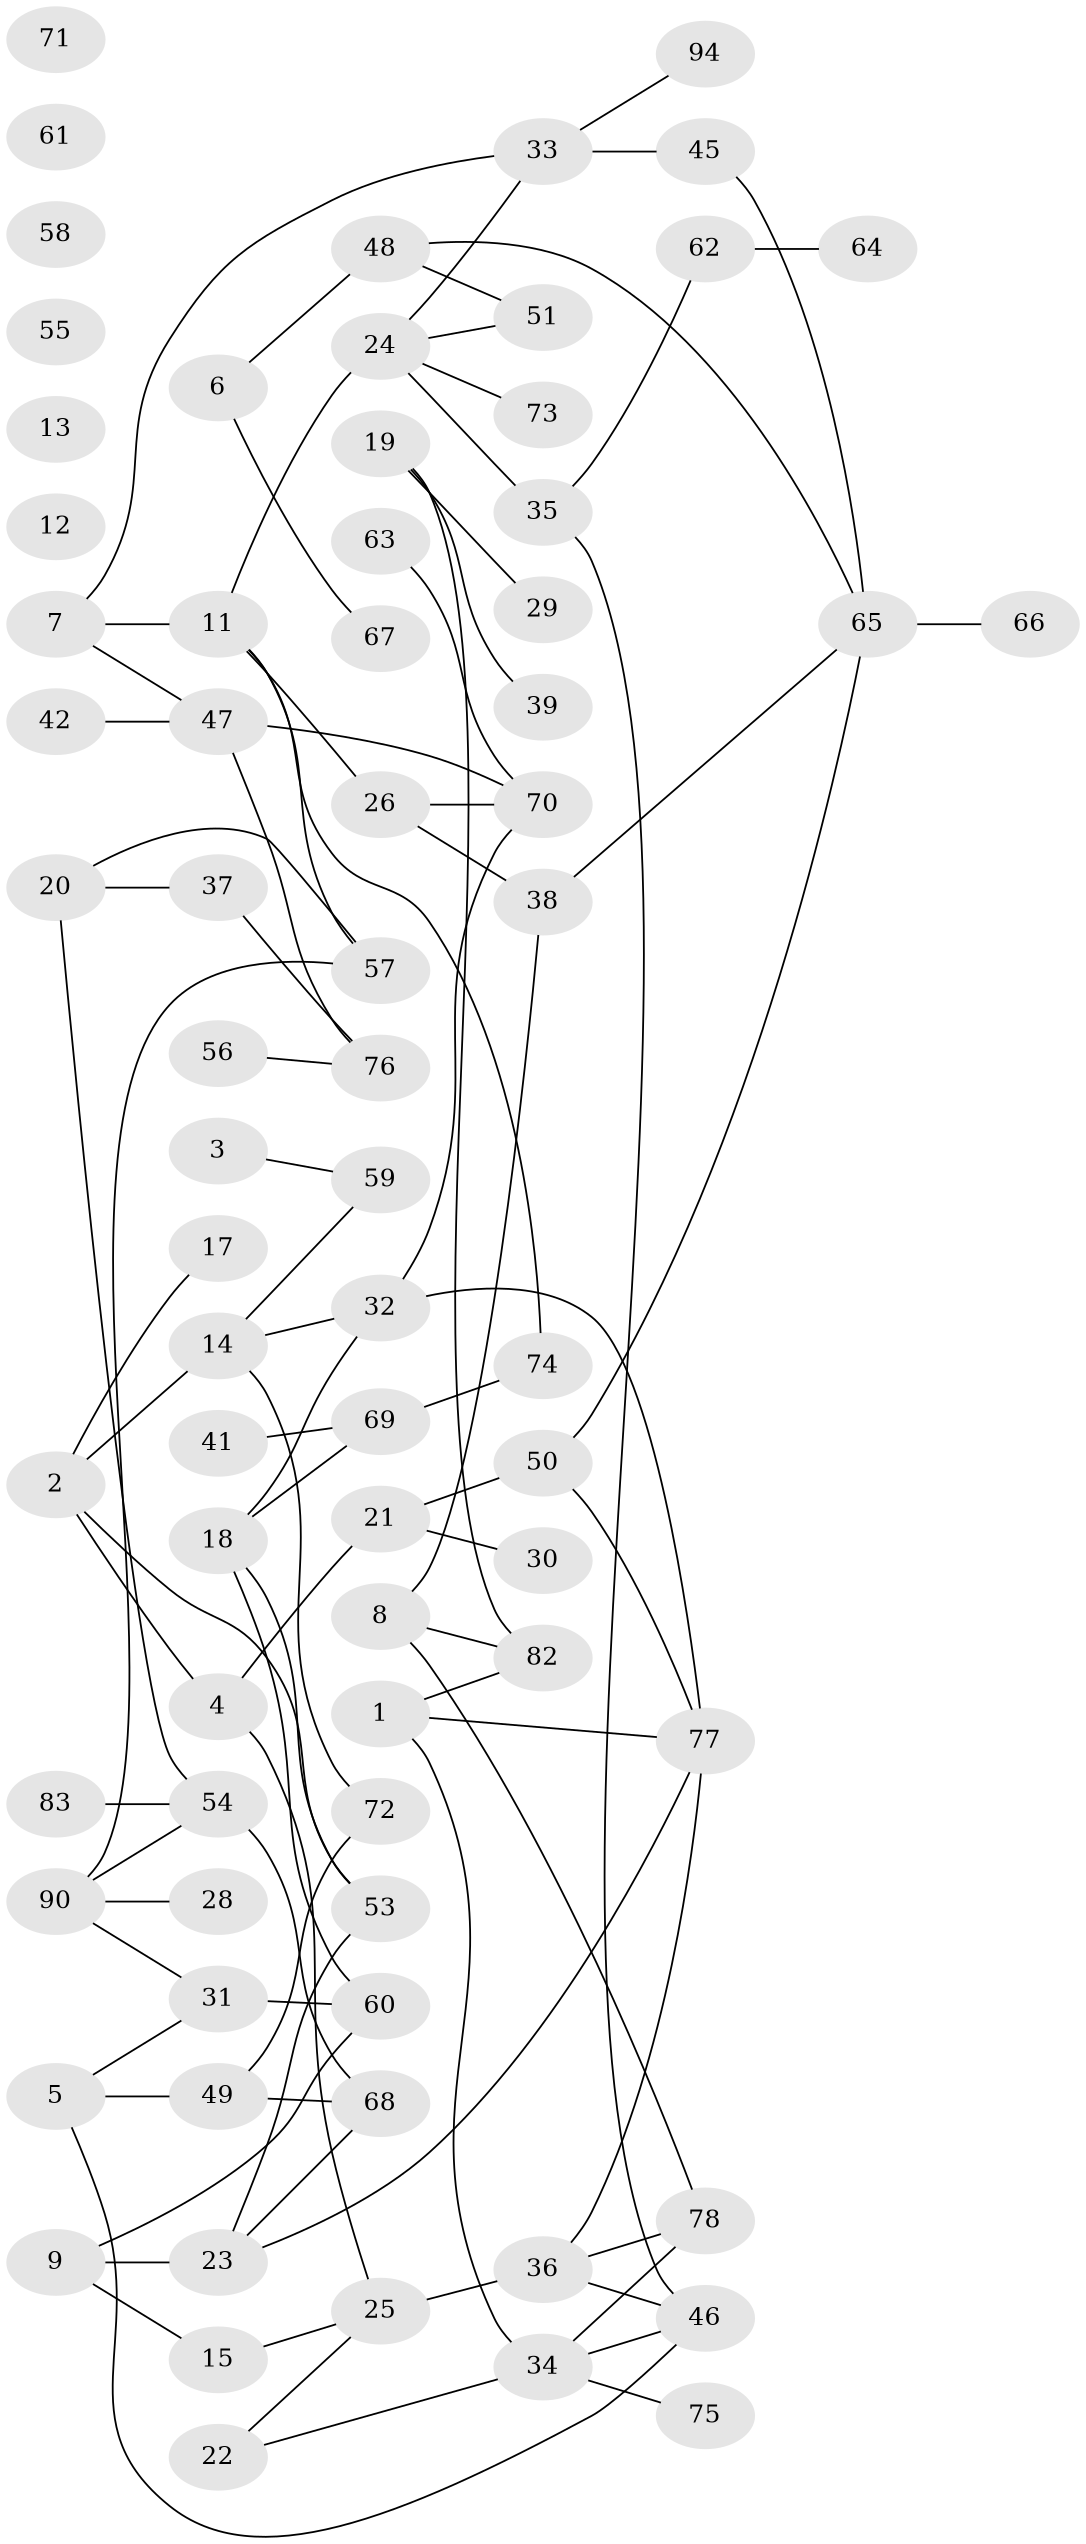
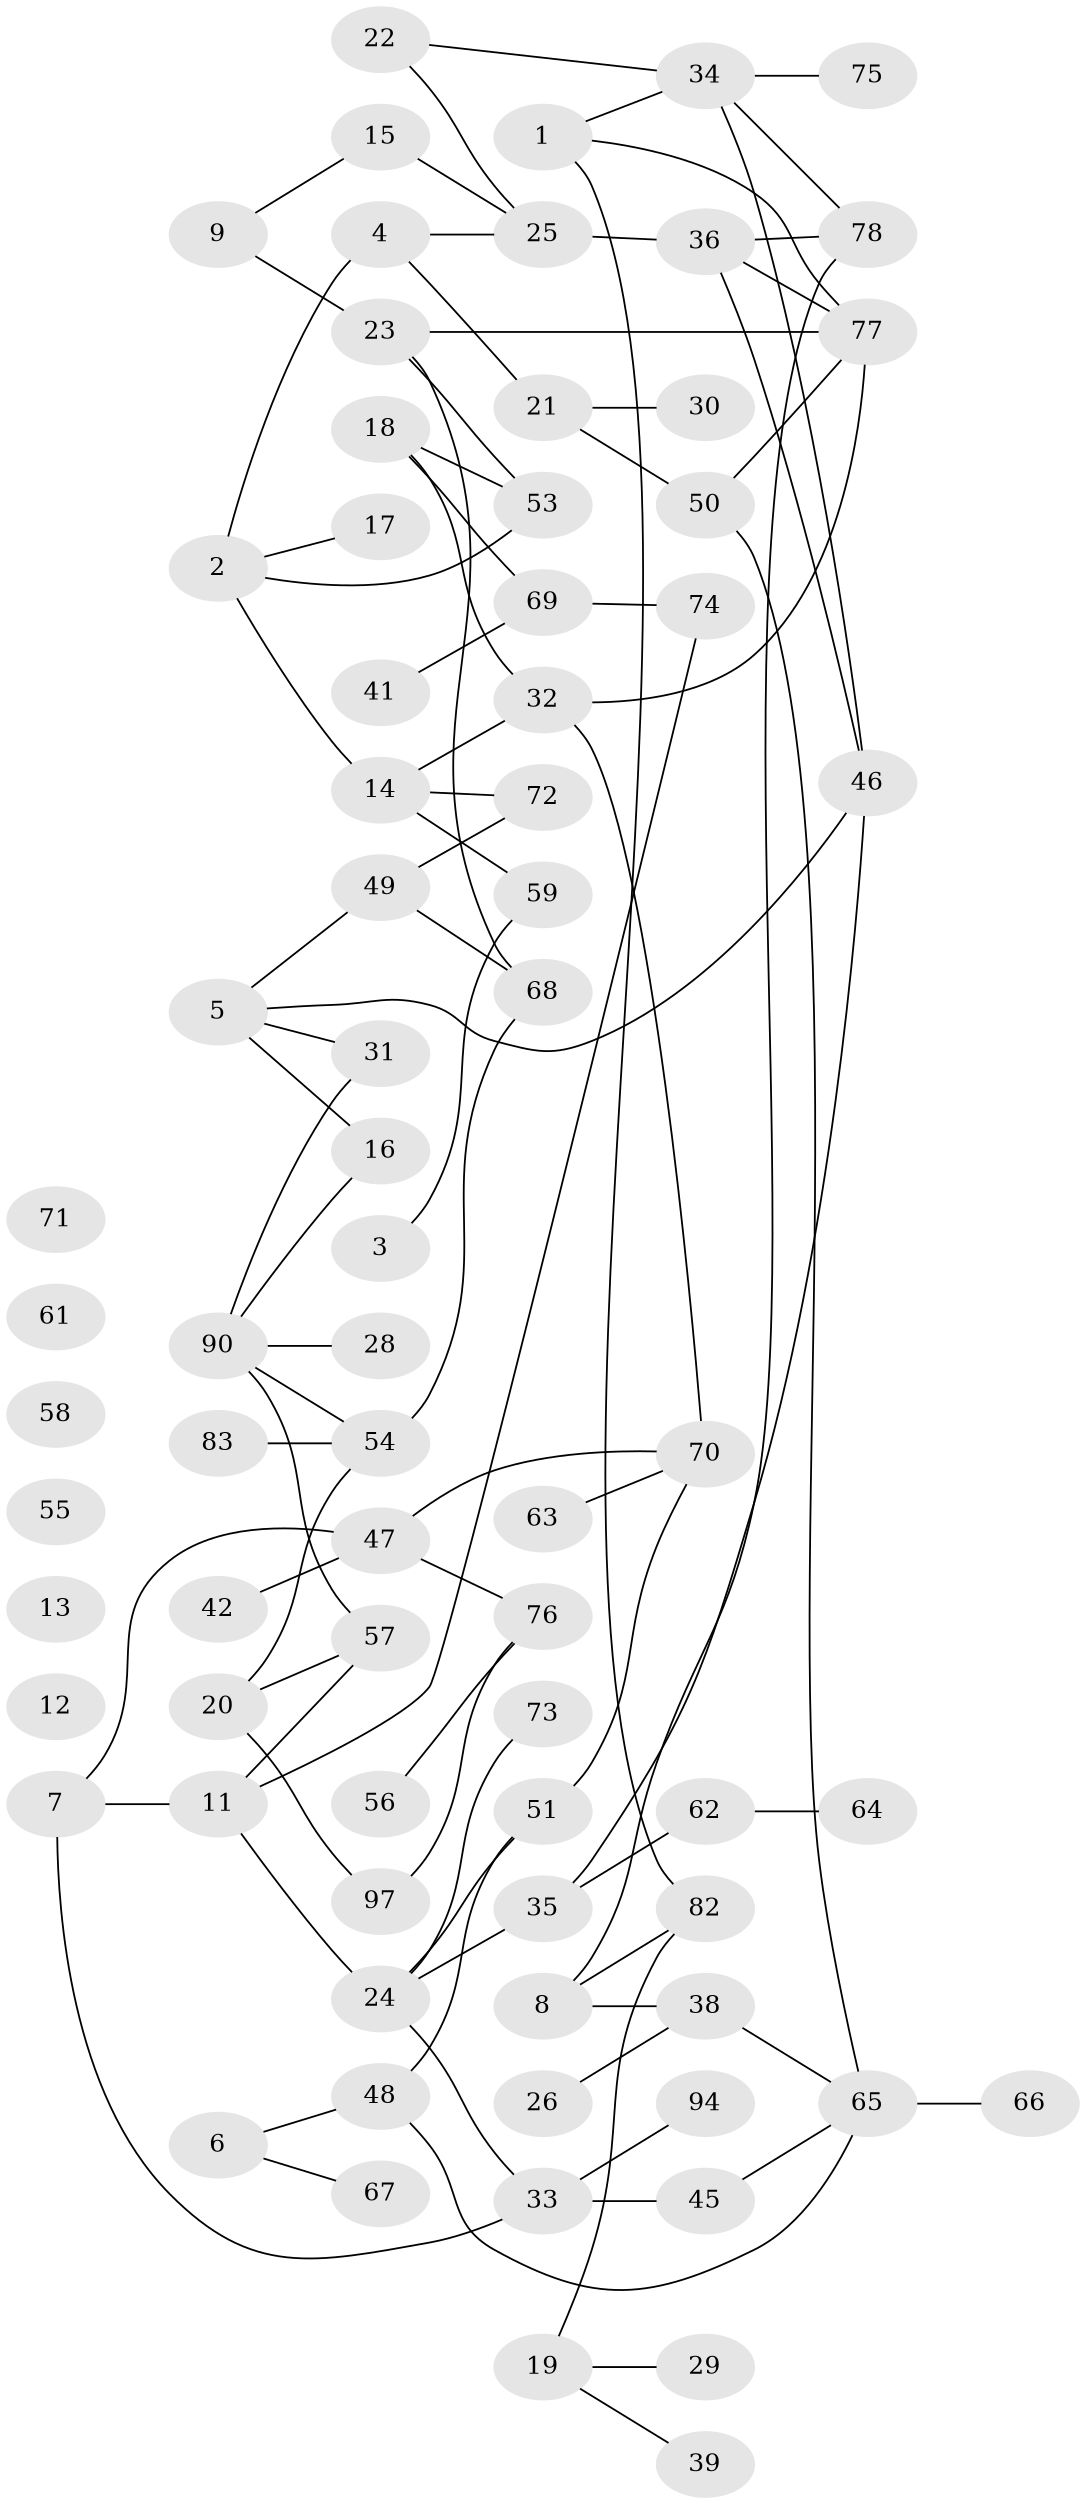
(302, 713) -> none
(456, 805) -> (632, 1637)
(218, 888) -> (381, 1902)
none -> (381, 1151)
(381, 2006) -> none
